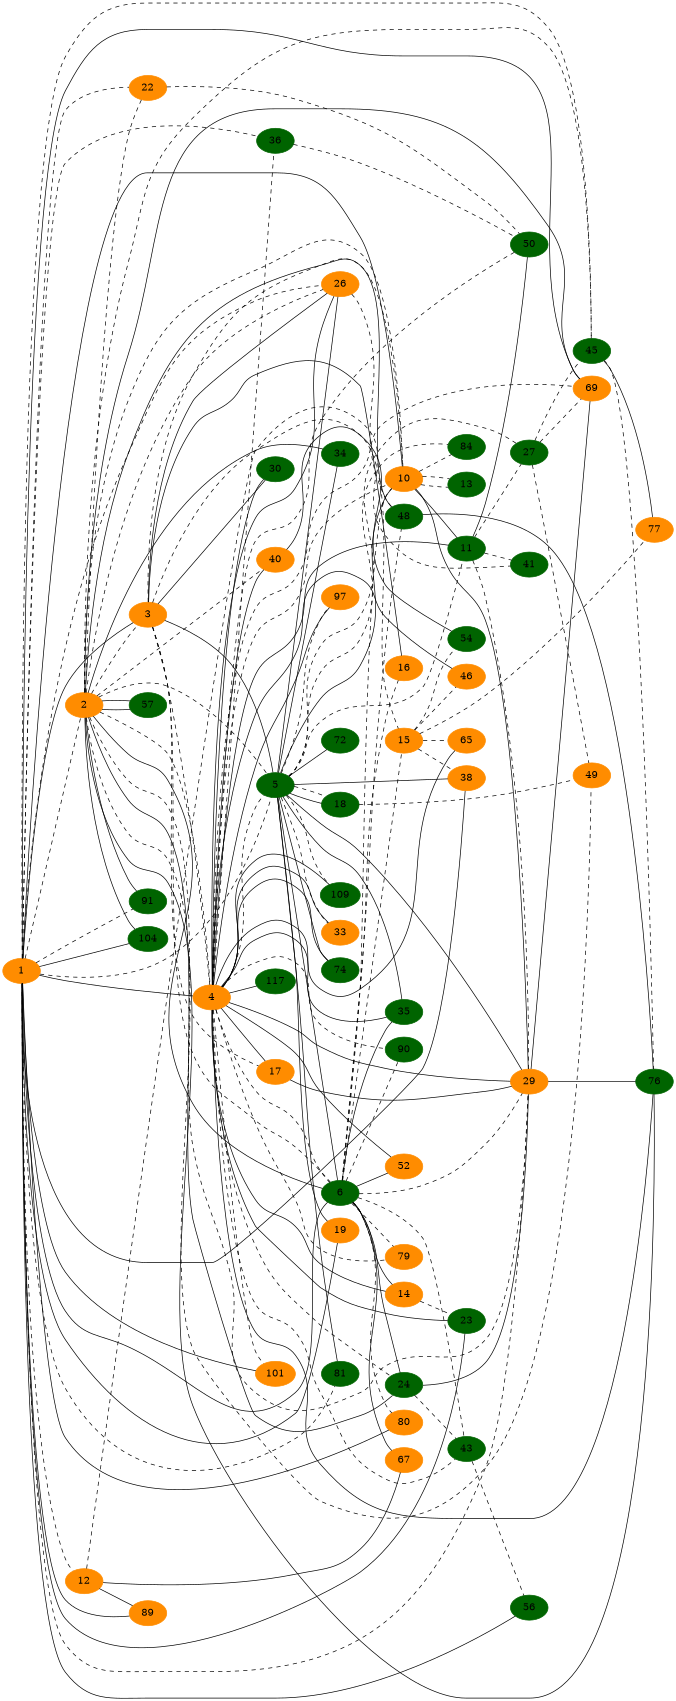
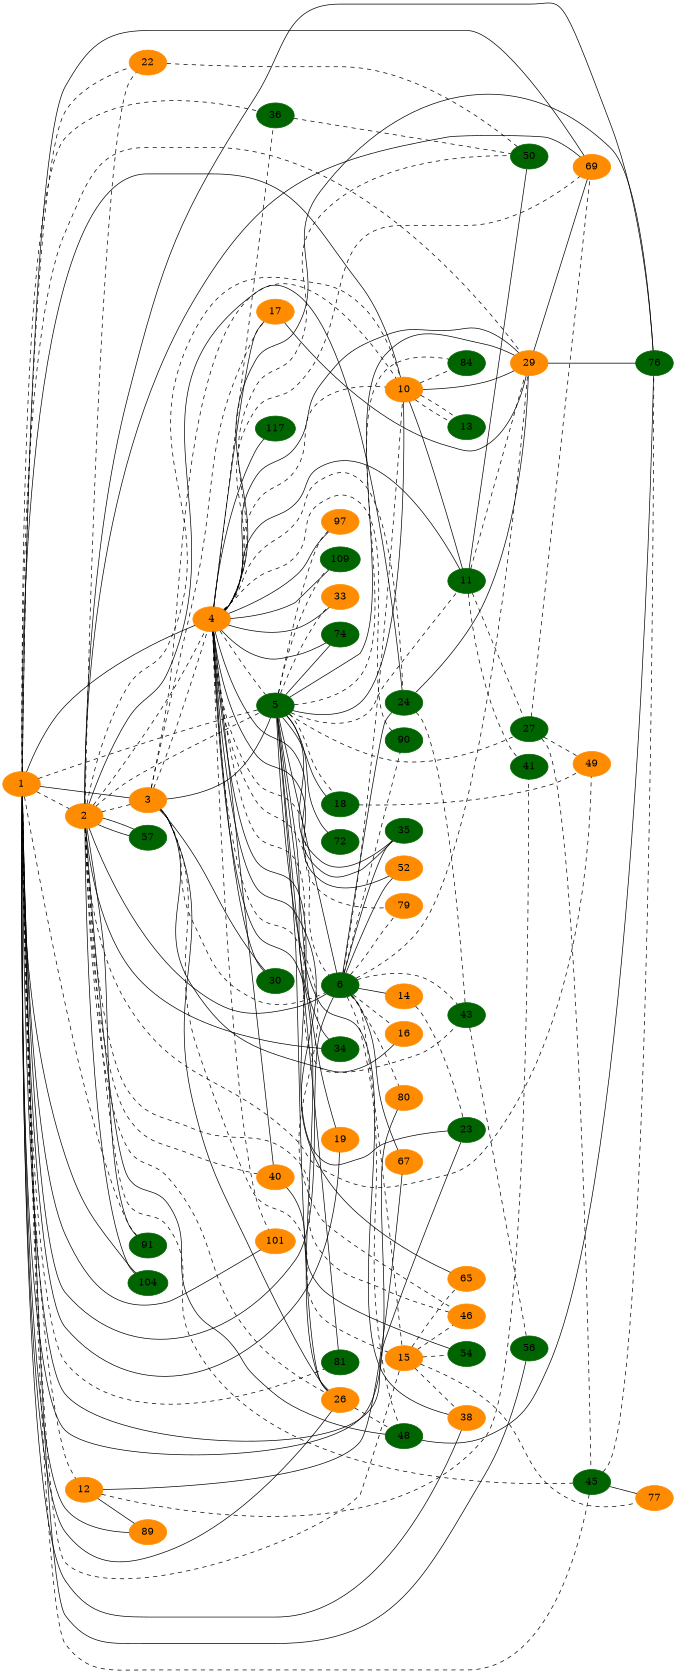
(81, 587) -> (60, 1517)
(269, 691) -> (279, 926)
(248, 1186) -> none
(233, 1291) -> (181, 1124)
none -> (63, 1554)
